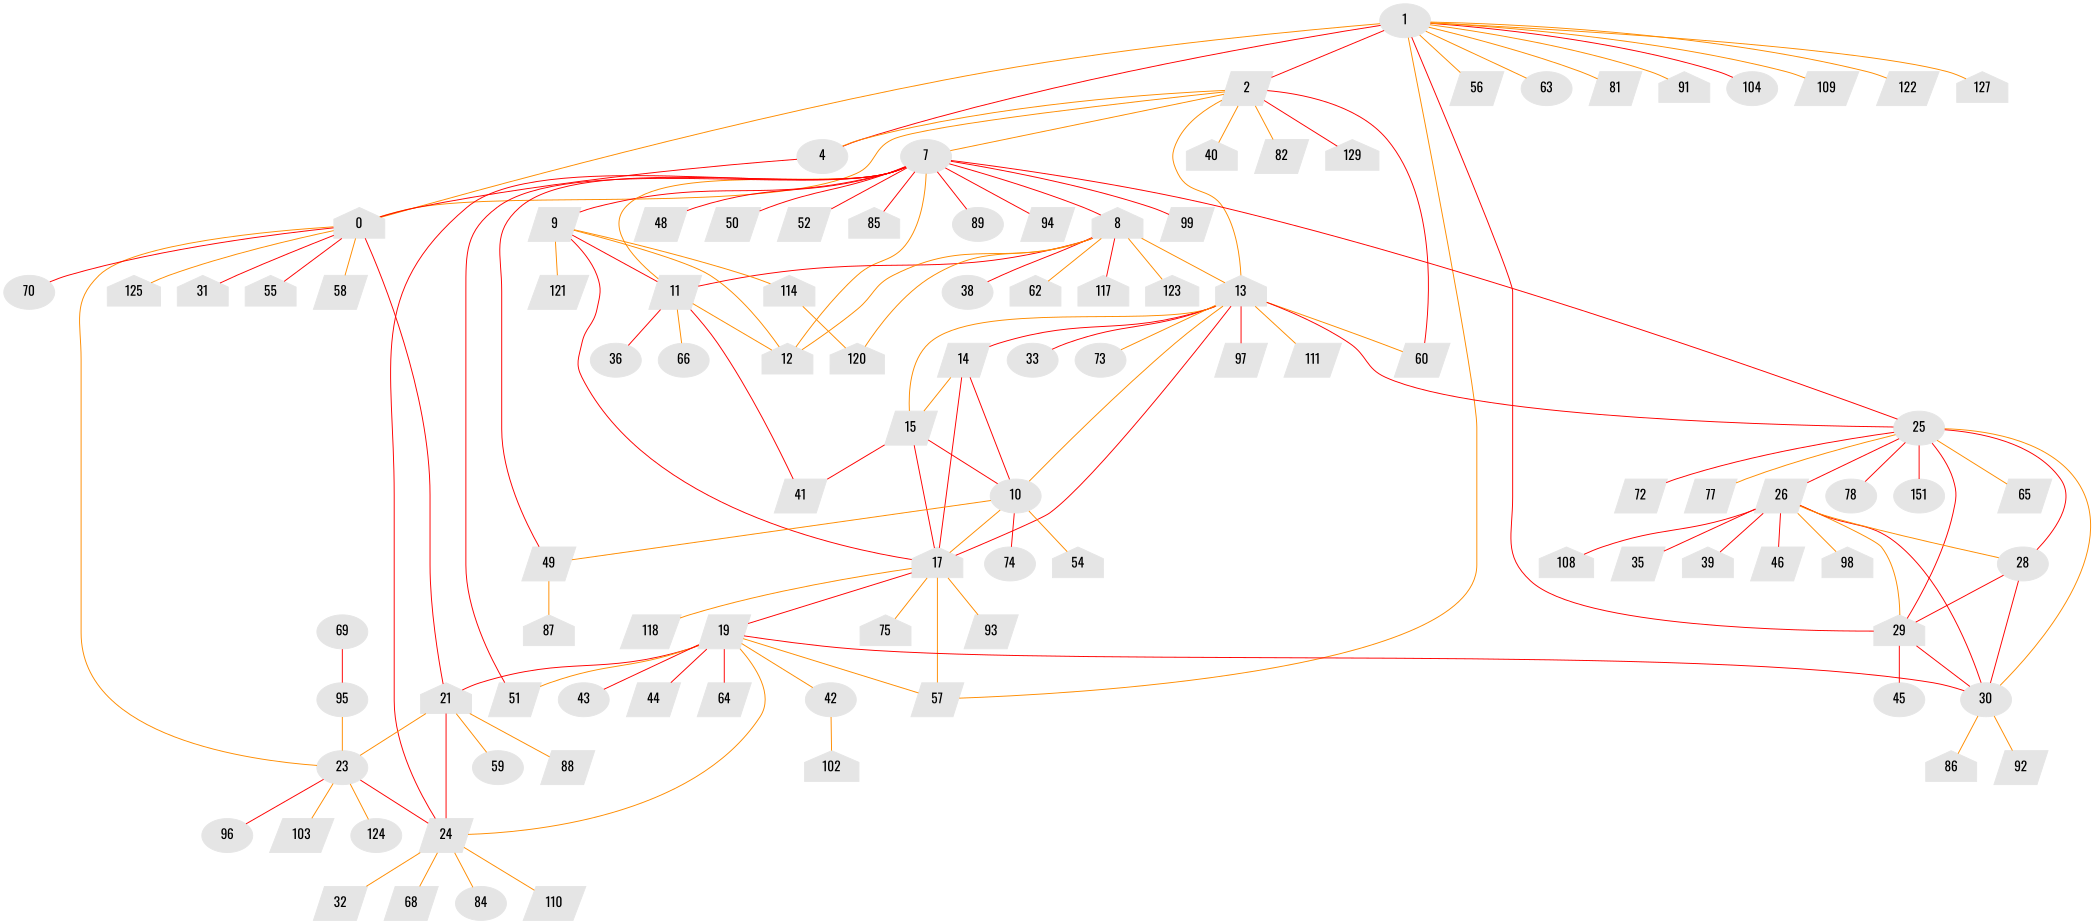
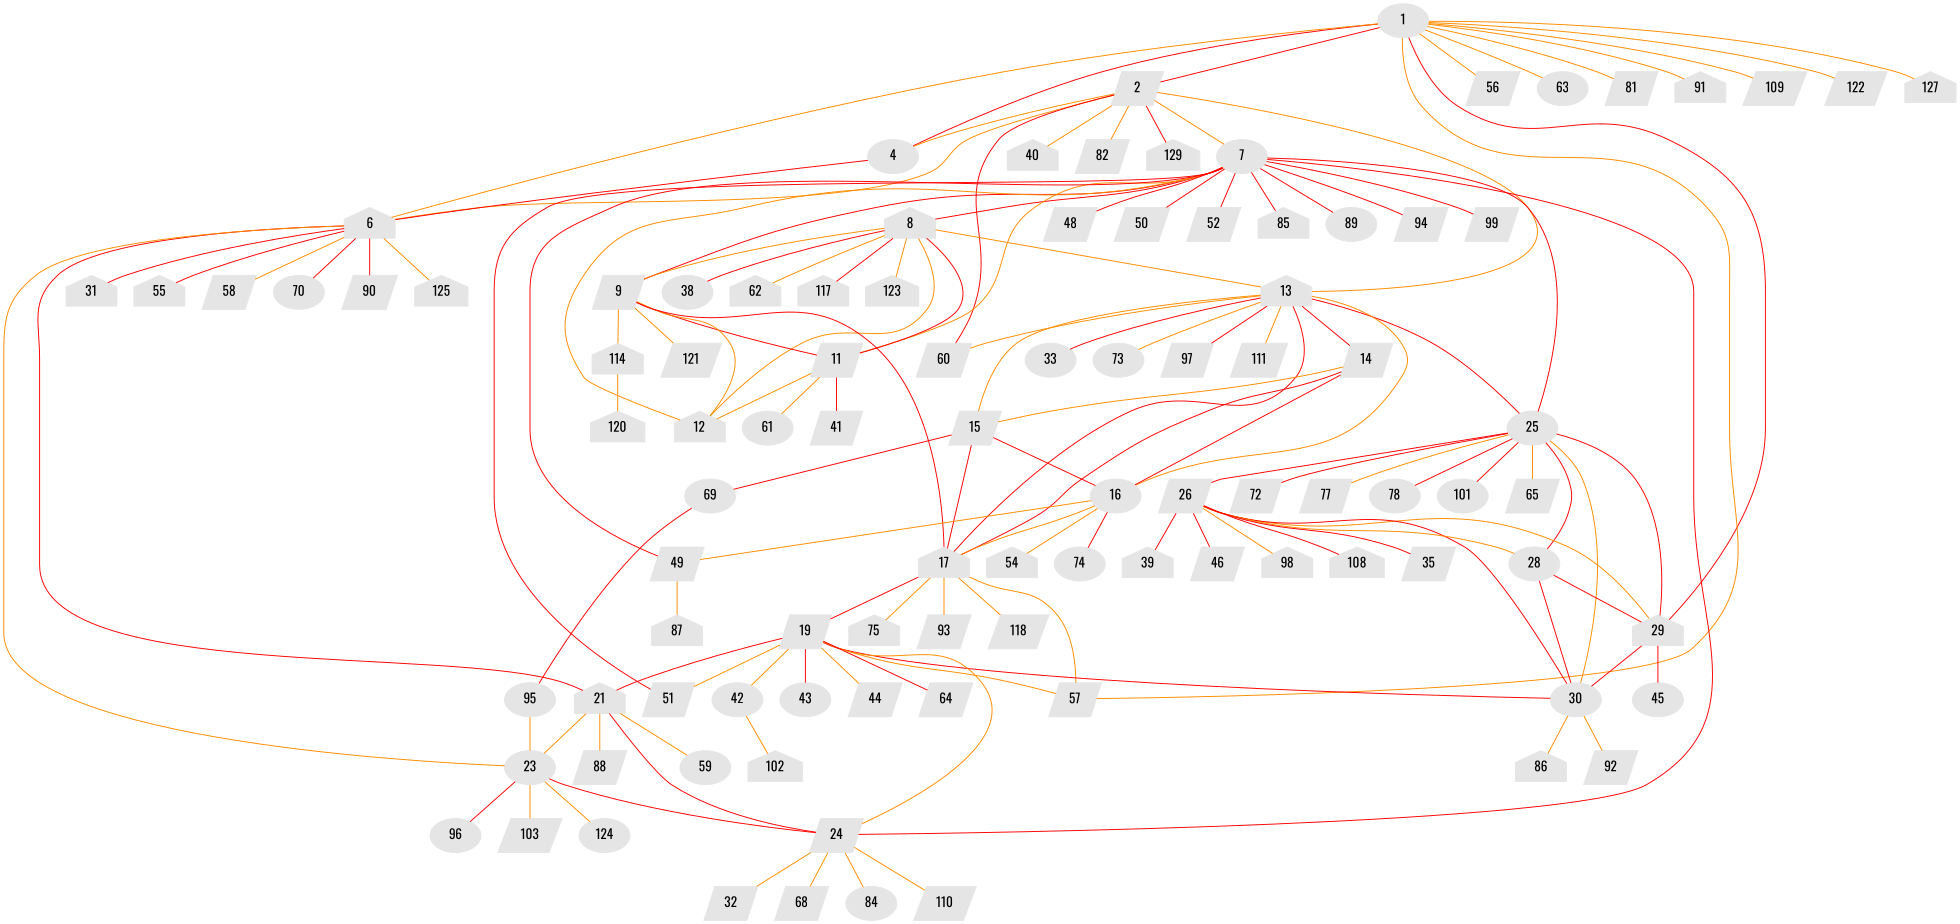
(1752, 89) -> none
(359, 224) -> (370, 224)
(945, 270) -> (763, 248)
none -> (370, 292)
(616, 360) -> none
(684, 360) -> (768, 428)
(856, 462) -> (843, 462)
(1016, 496) -> (1116, 496)
(1919, 496) -> (1463, 496)
(689, 666) -> (840, 666)
